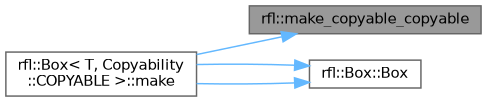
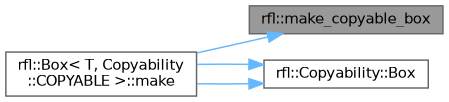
(365, 20) -> (346, 20)
(365, 74) -> (346, 74)
